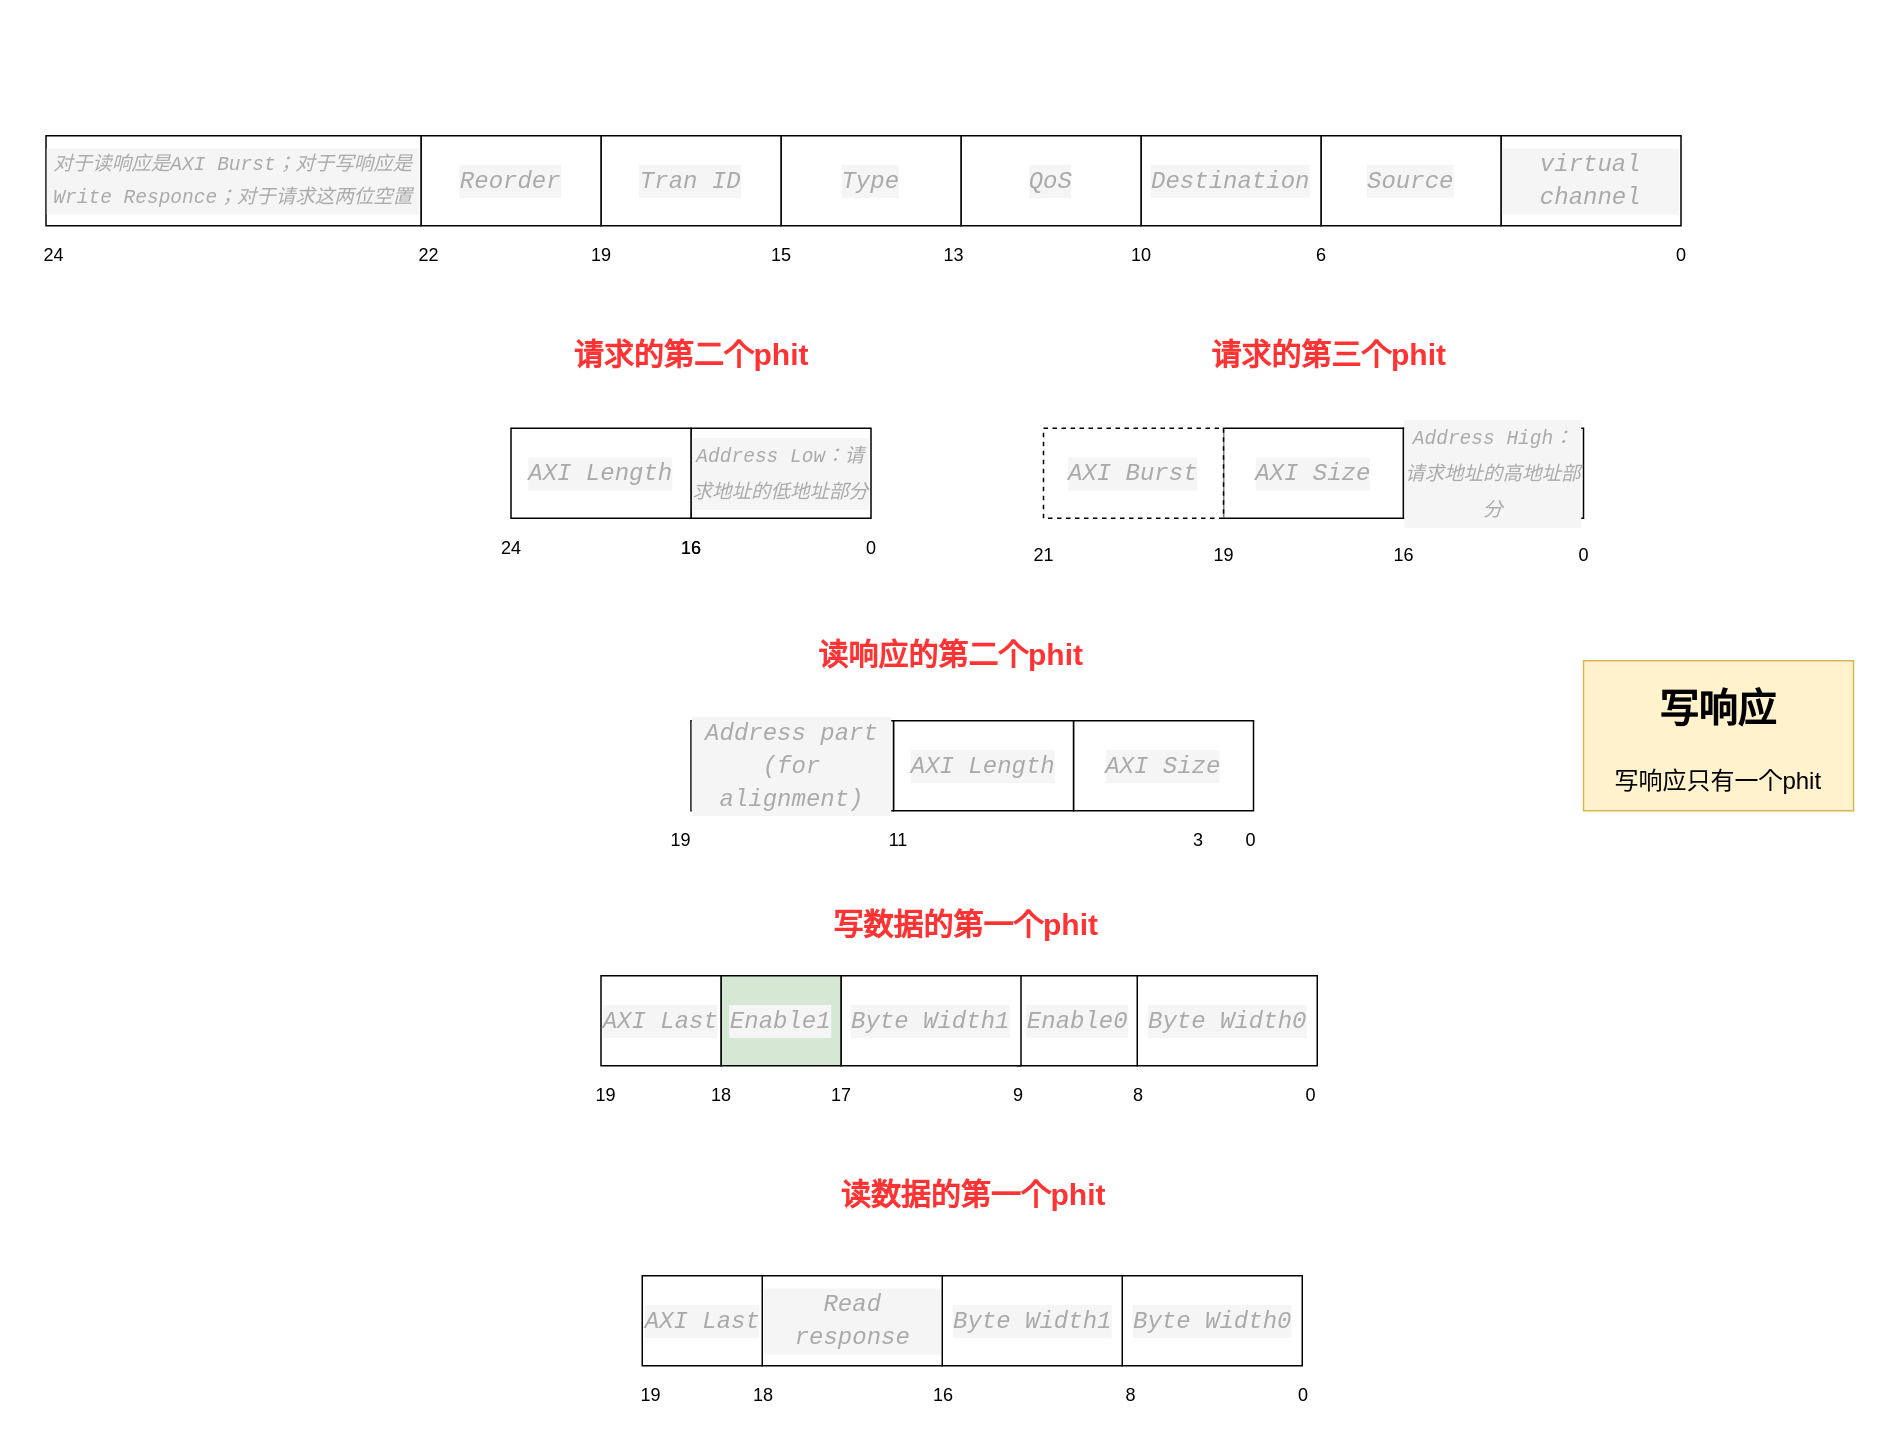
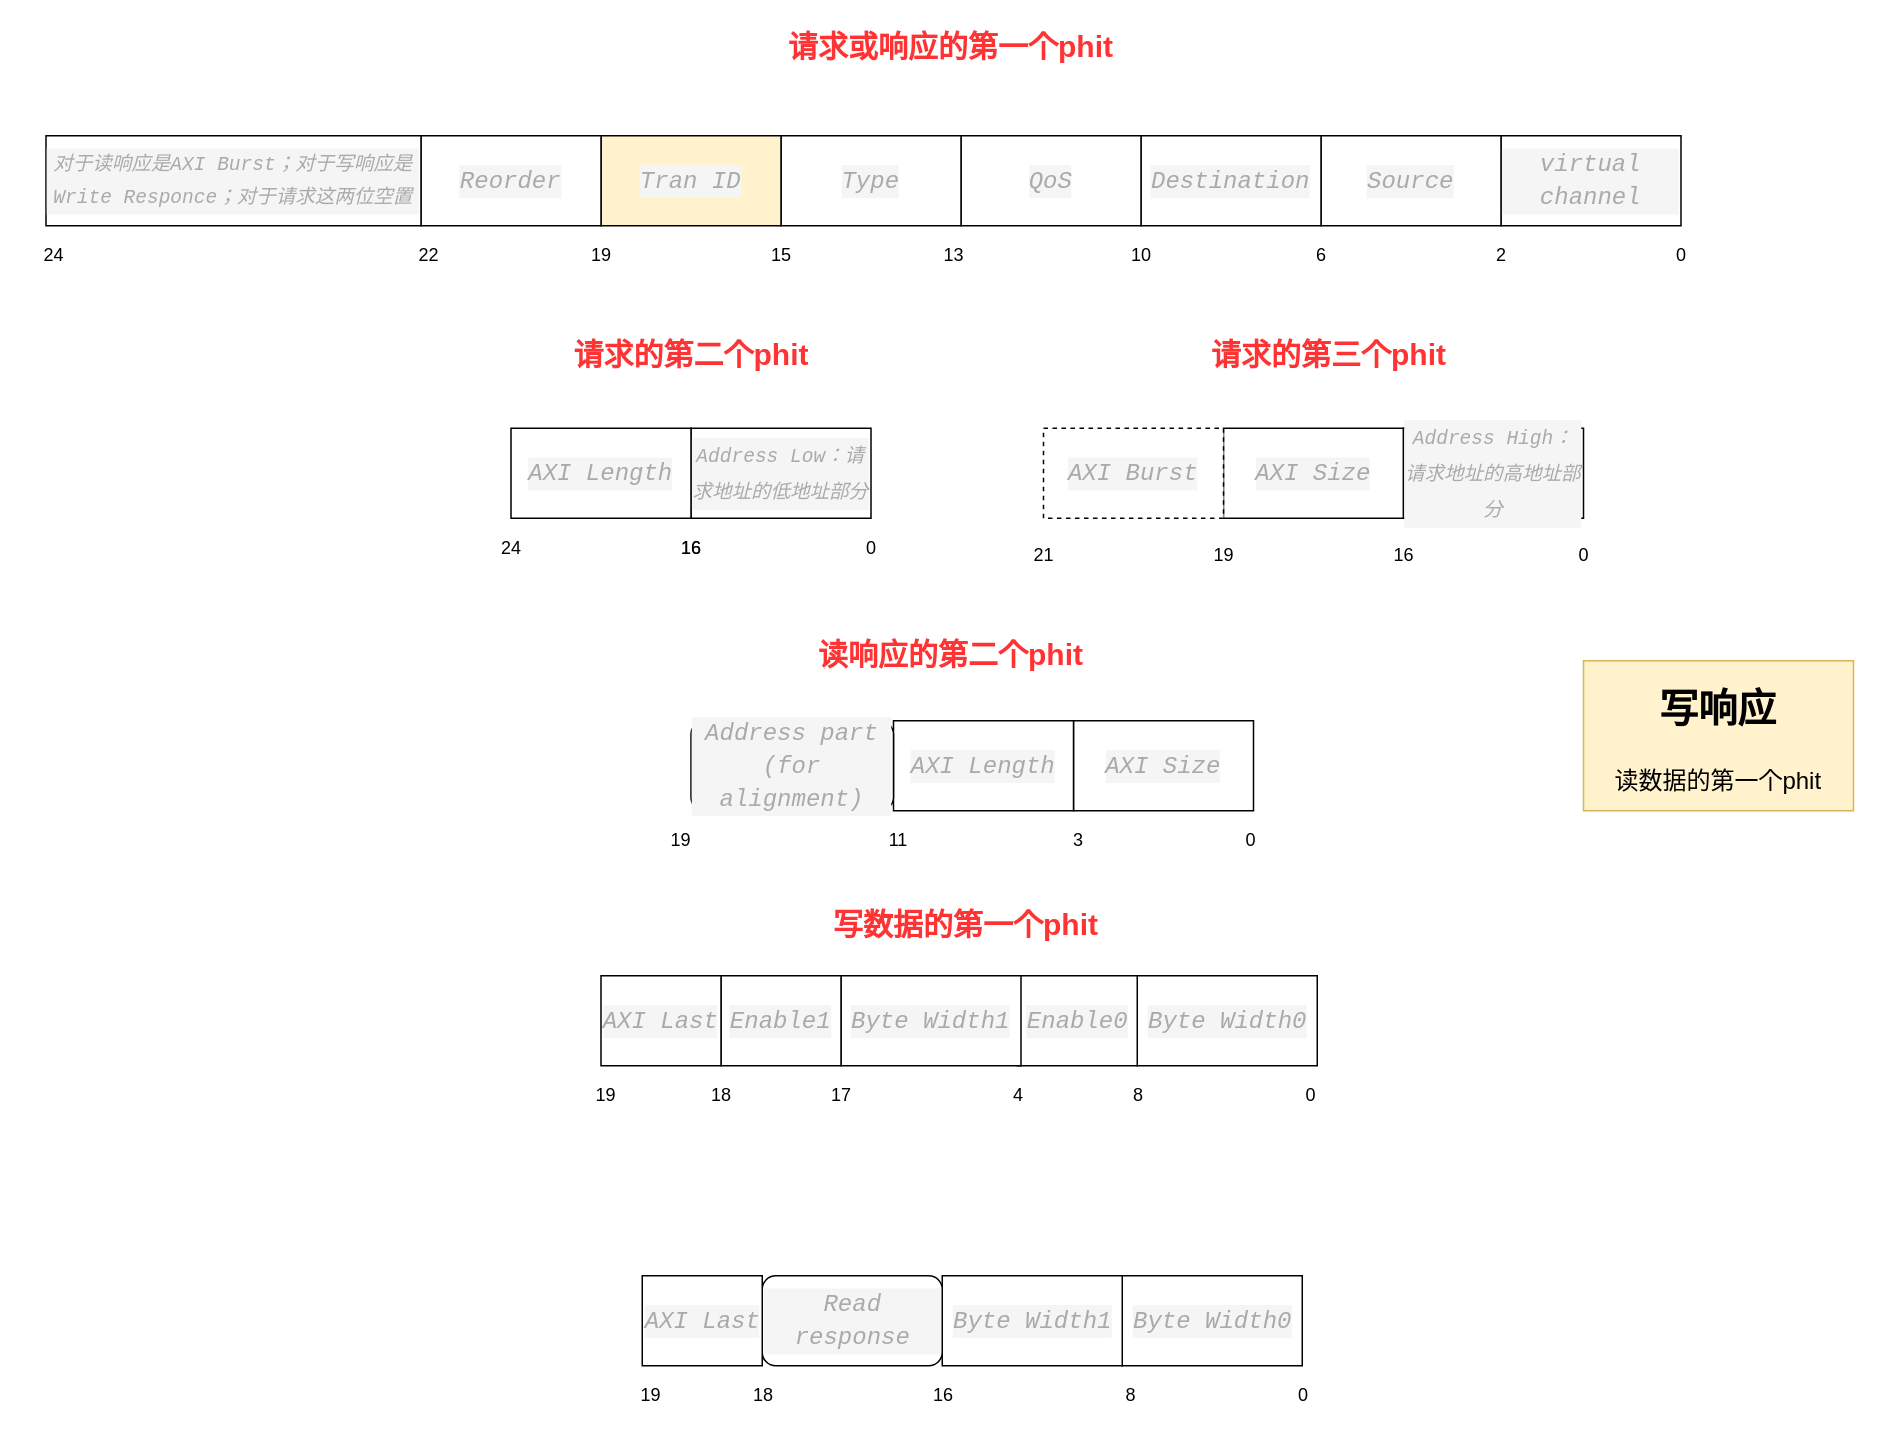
none -> (950, 46)
(691, 181) -> (691, 181)
none -> (1501, 256)
(1718, 675) -> (1718, 675)
(792, 766) -> (792, 766)
(1197, 841) -> (1077, 841)
(781, 1021) -> (781, 1021)
(1019, 1096) -> (1019, 1096)
(972, 1193) -> none
(852, 1321) -> (852, 1321)
